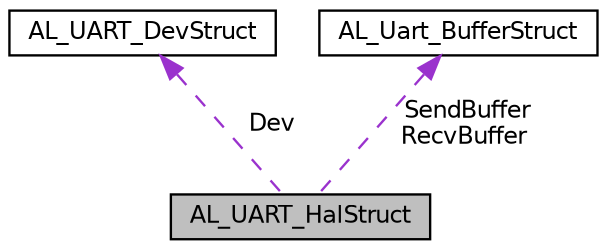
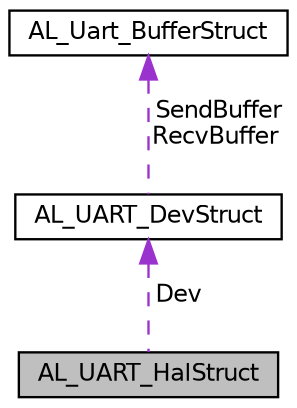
(371, 134) -> (148, 137)
